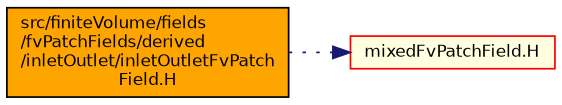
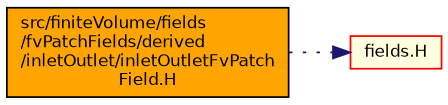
(453, 52) -> (396, 52)
